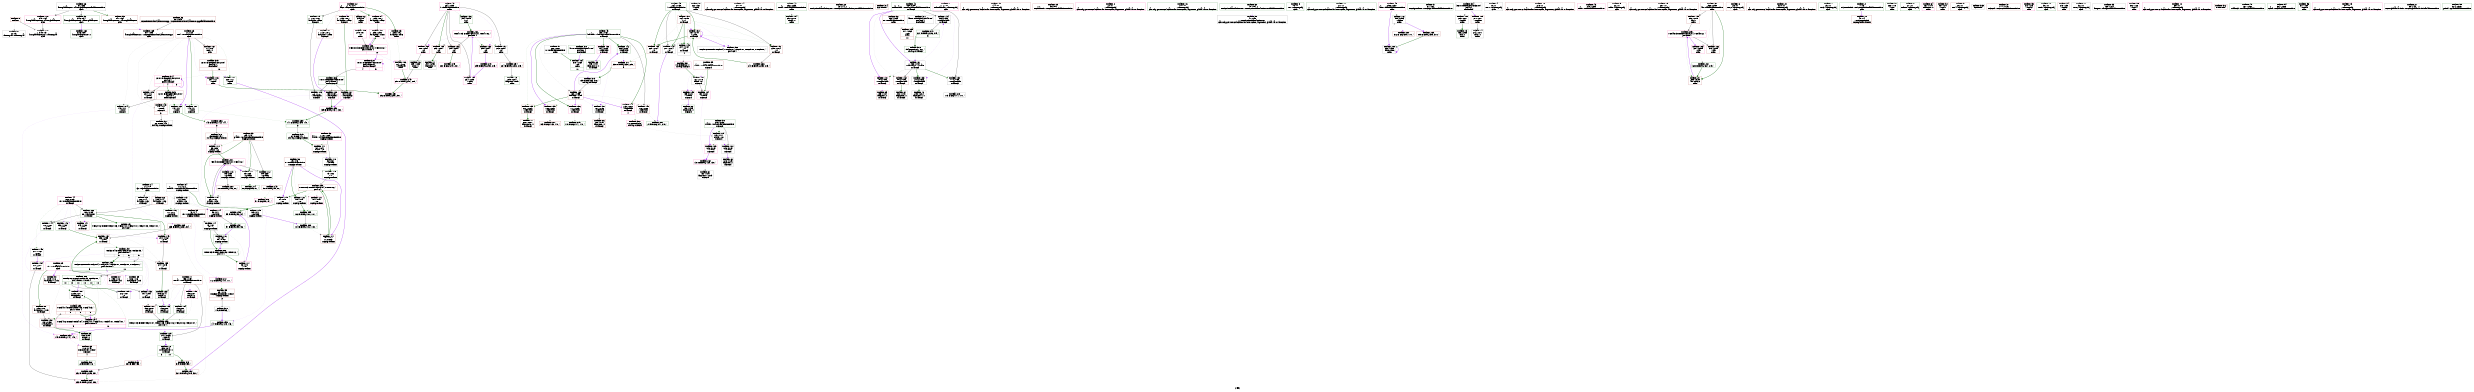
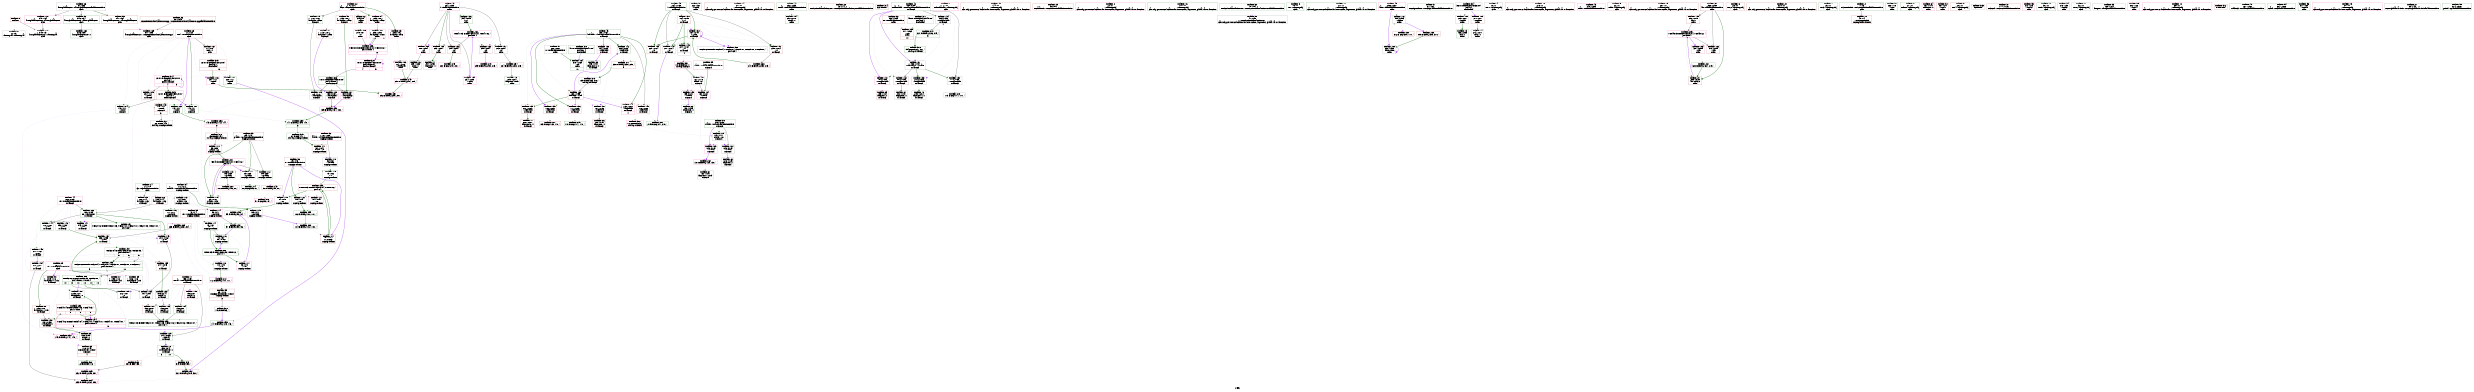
(479, 72) -> (479, 72)
(181, 102) -> (181, 102)
(163, 252) -> (170, 270)
none -> (221, 266)
